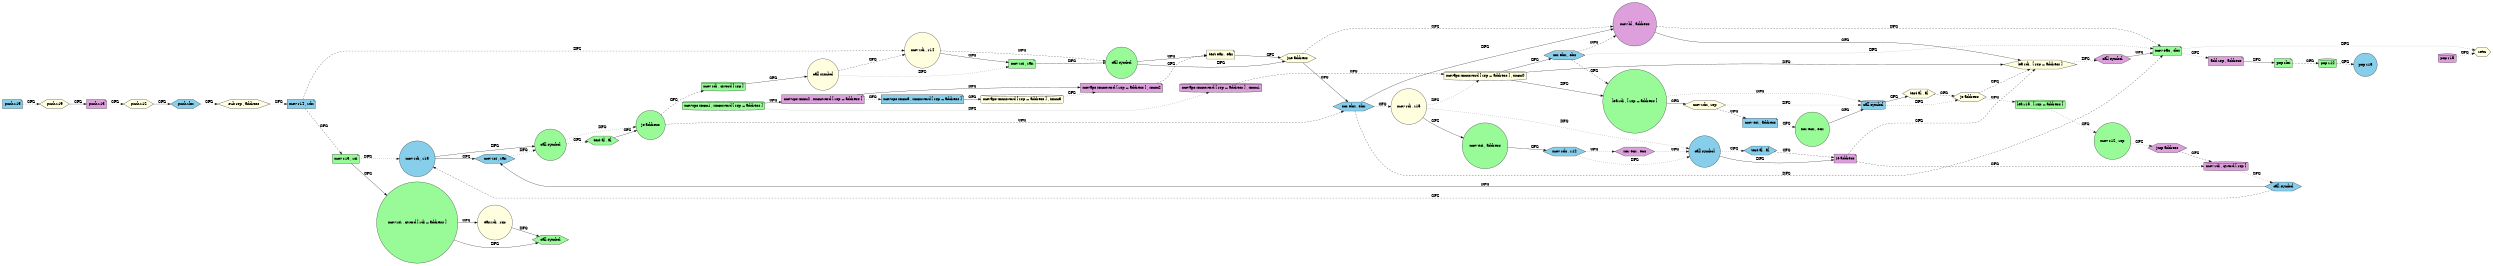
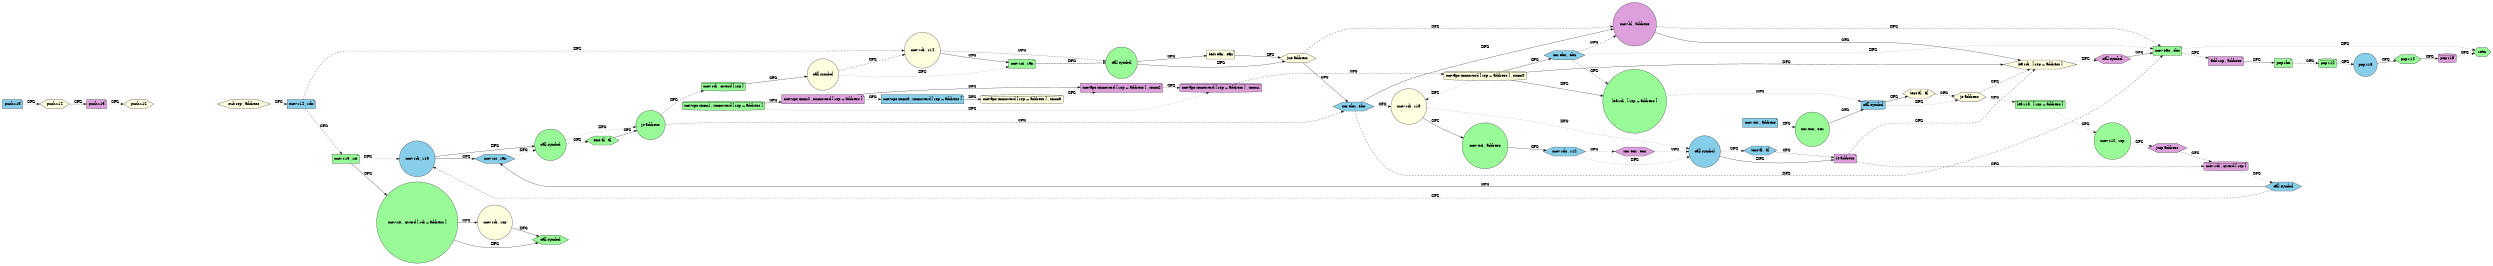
(2482, 52) -> (2482, 52)
(2194, 55) -> (2194, 55)
none -> (2408, 59)
(1177, 64) -> (1170, 88)
(1453, 96) -> (1451, 90)
(972, 97) -> (972, 97)
(55, 104) -> (55, 104)
(186, 104) -> none
(1705, 105) -> none
(495, 223) -> (495, 223)
